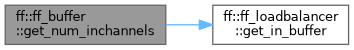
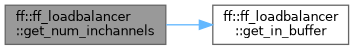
(86, 25) -> (86, 25)
